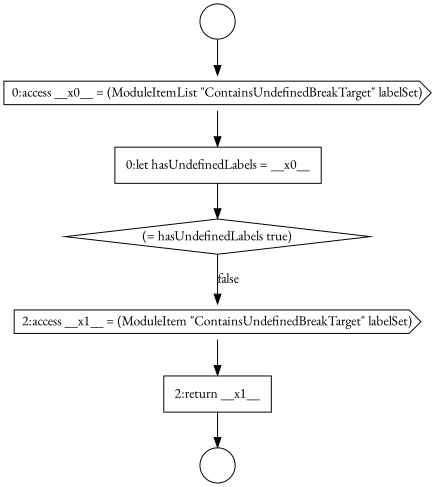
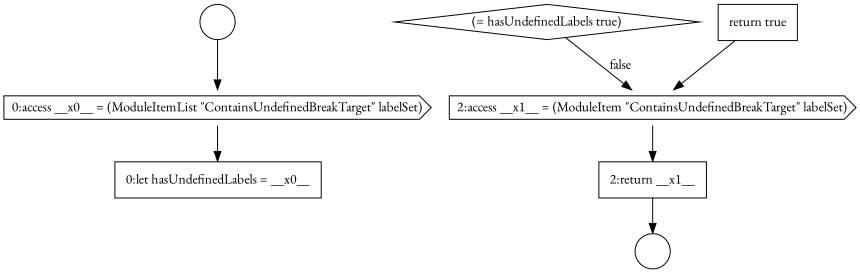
none -> (757, 22)
(218, 196) -> none
